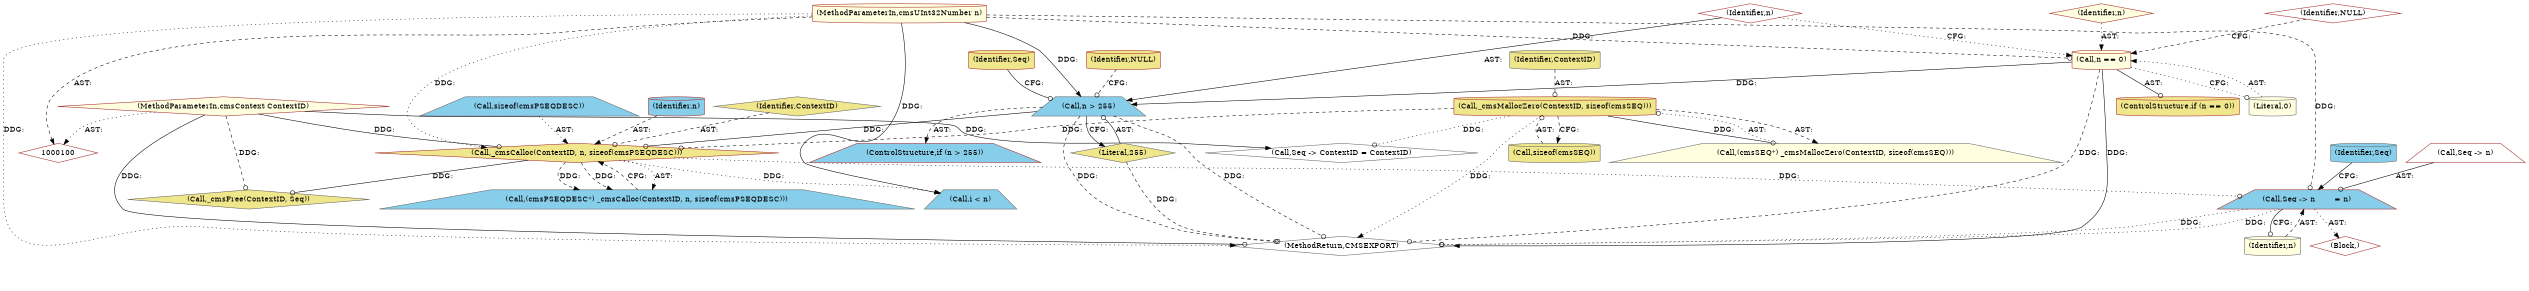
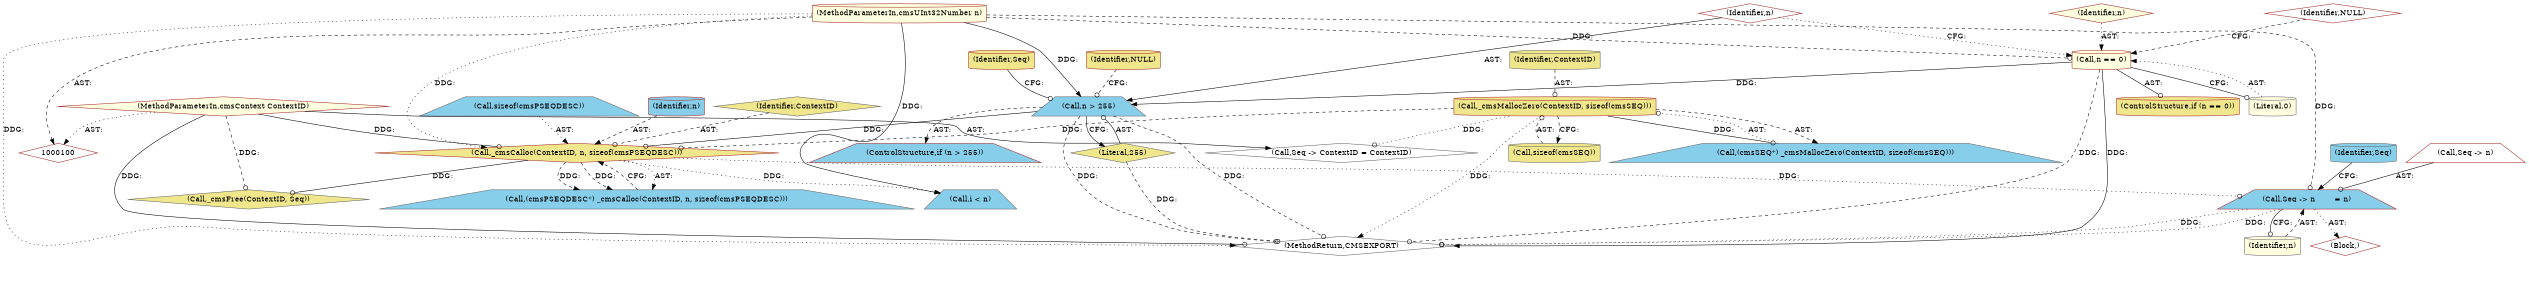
(2188, 82) -> (2188, 82)
(977, 130) -> (977, 130)
(1836, 153) -> (1836, 153)
